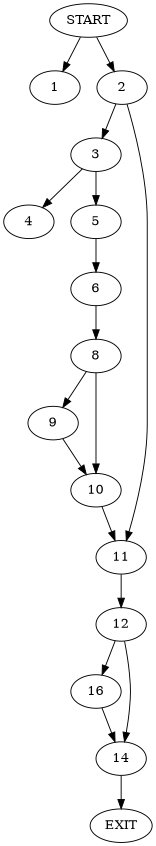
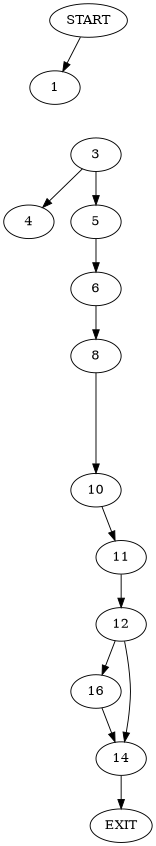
(122, 88) -> none
(53, 423) -> none
